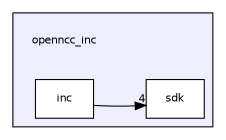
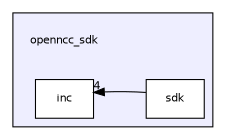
(65, 41) -> (65, 41)
(114, 106) -> (125, 92)
